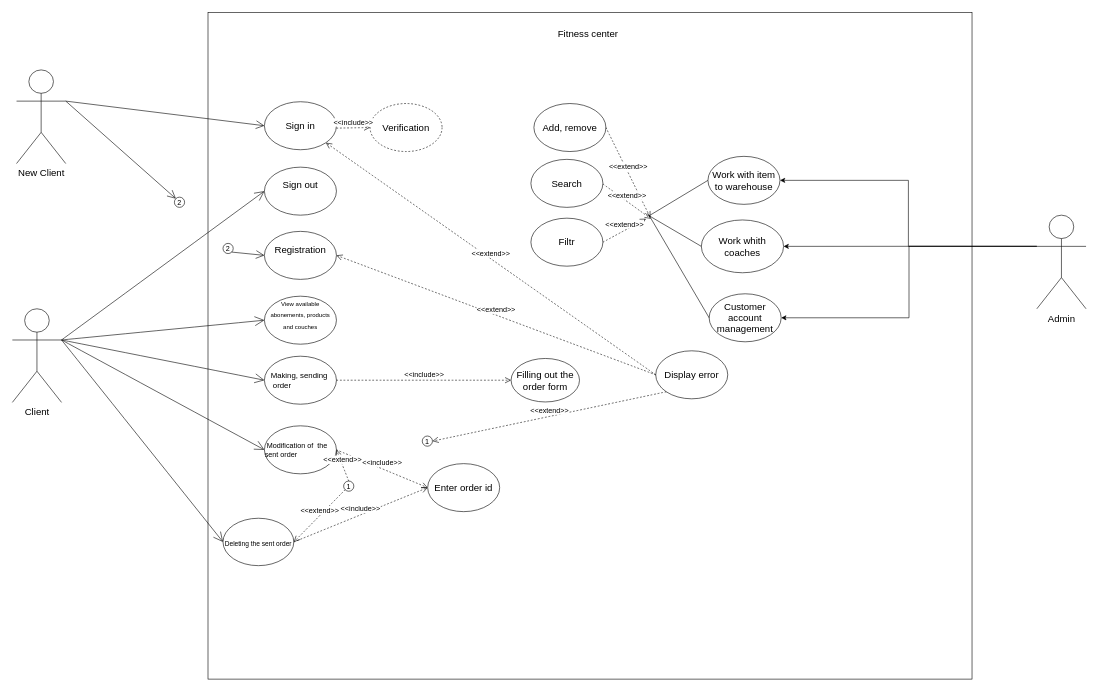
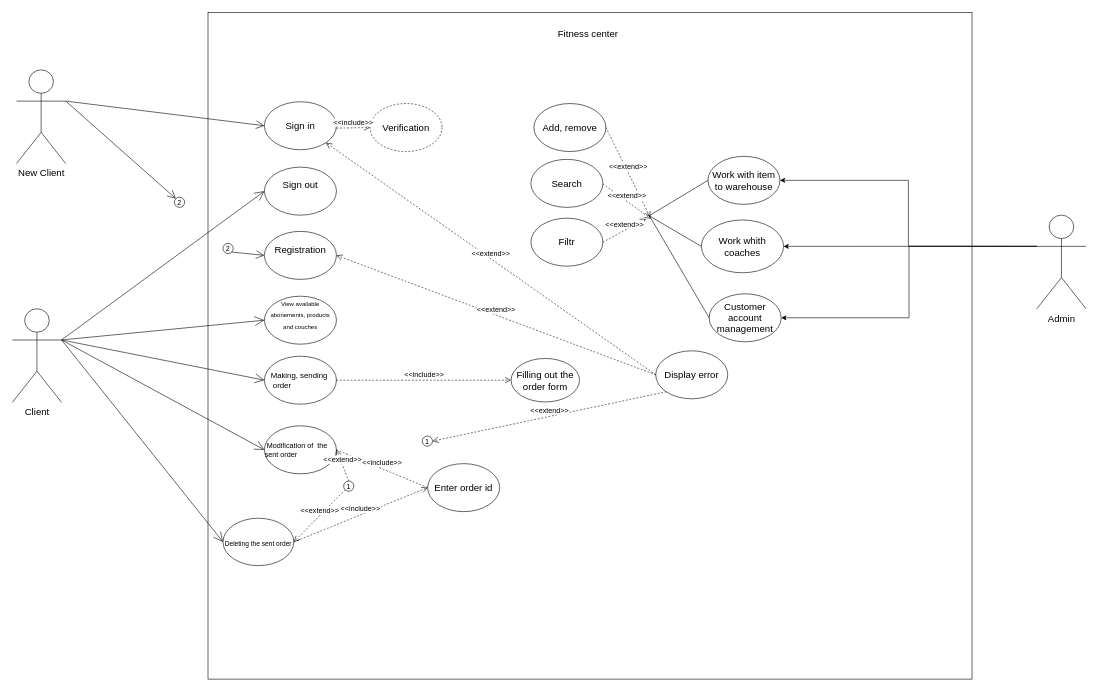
(422, 485) -> (424, 486)
